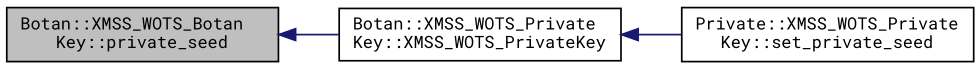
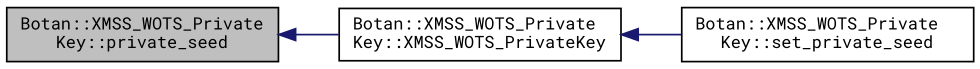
(143, 35) -> (143, 35)
(828, 35) -> (828, 35)
